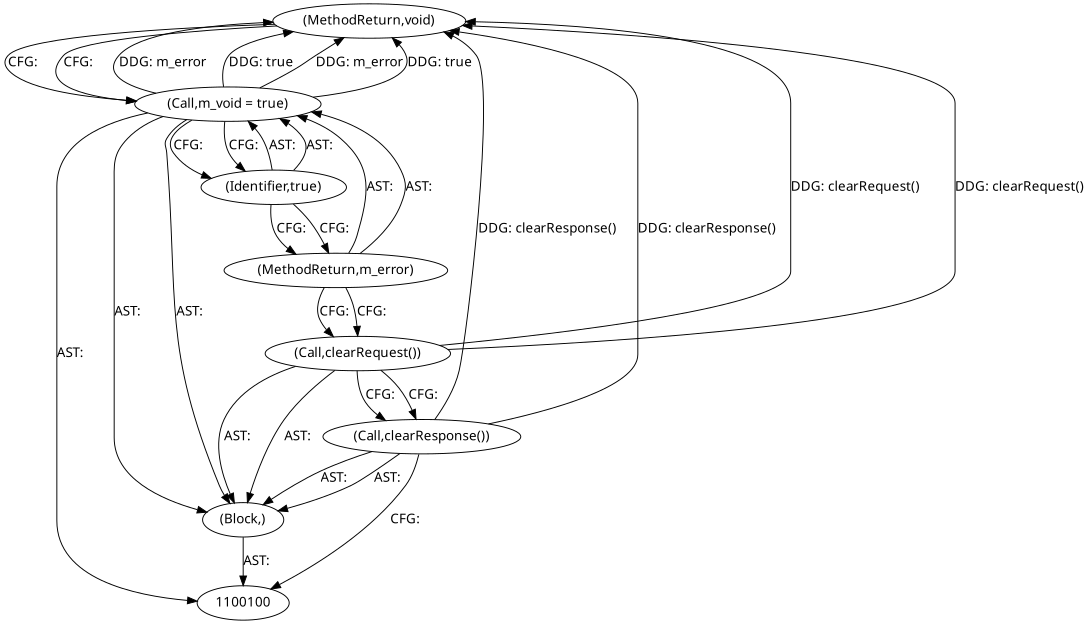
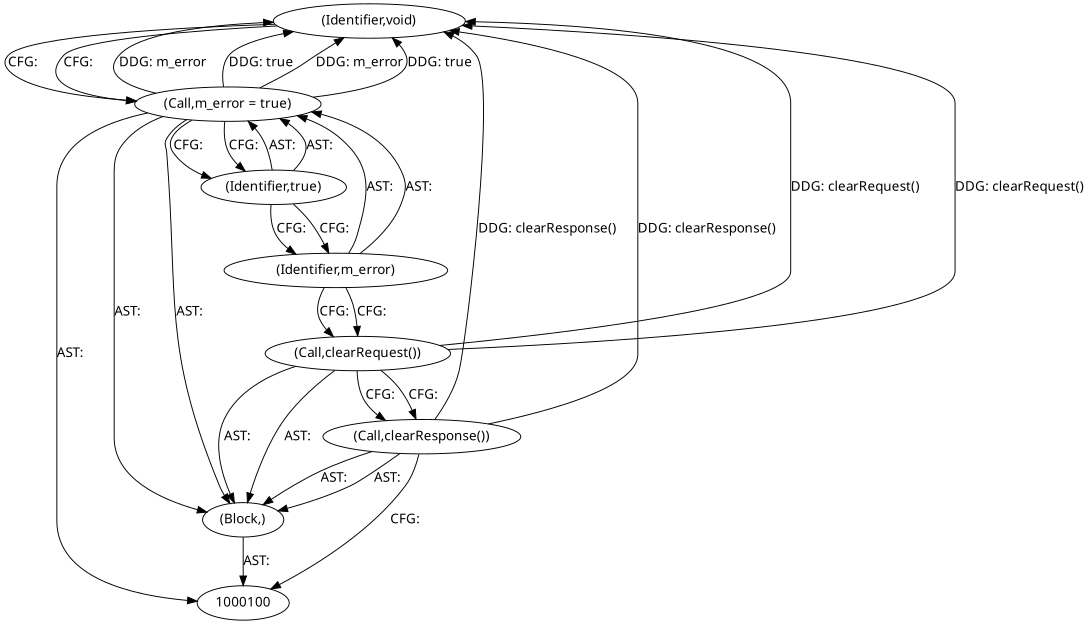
(369, 21) -> (369, 21)
(228, 104) -> (228, 104)
(336, 270) -> (336, 270)
(243, 603) -> (243, 603)
